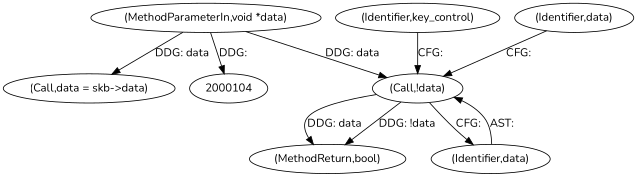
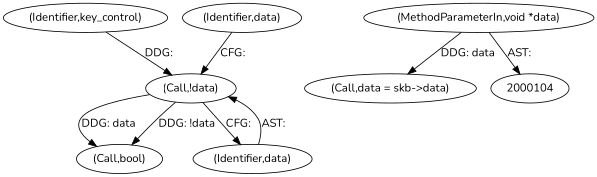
(235, 53) -> (521, 53)
(313, 53) -> none
(432, 53) -> (161, 53)
(328, 159) -> (120, 159)
